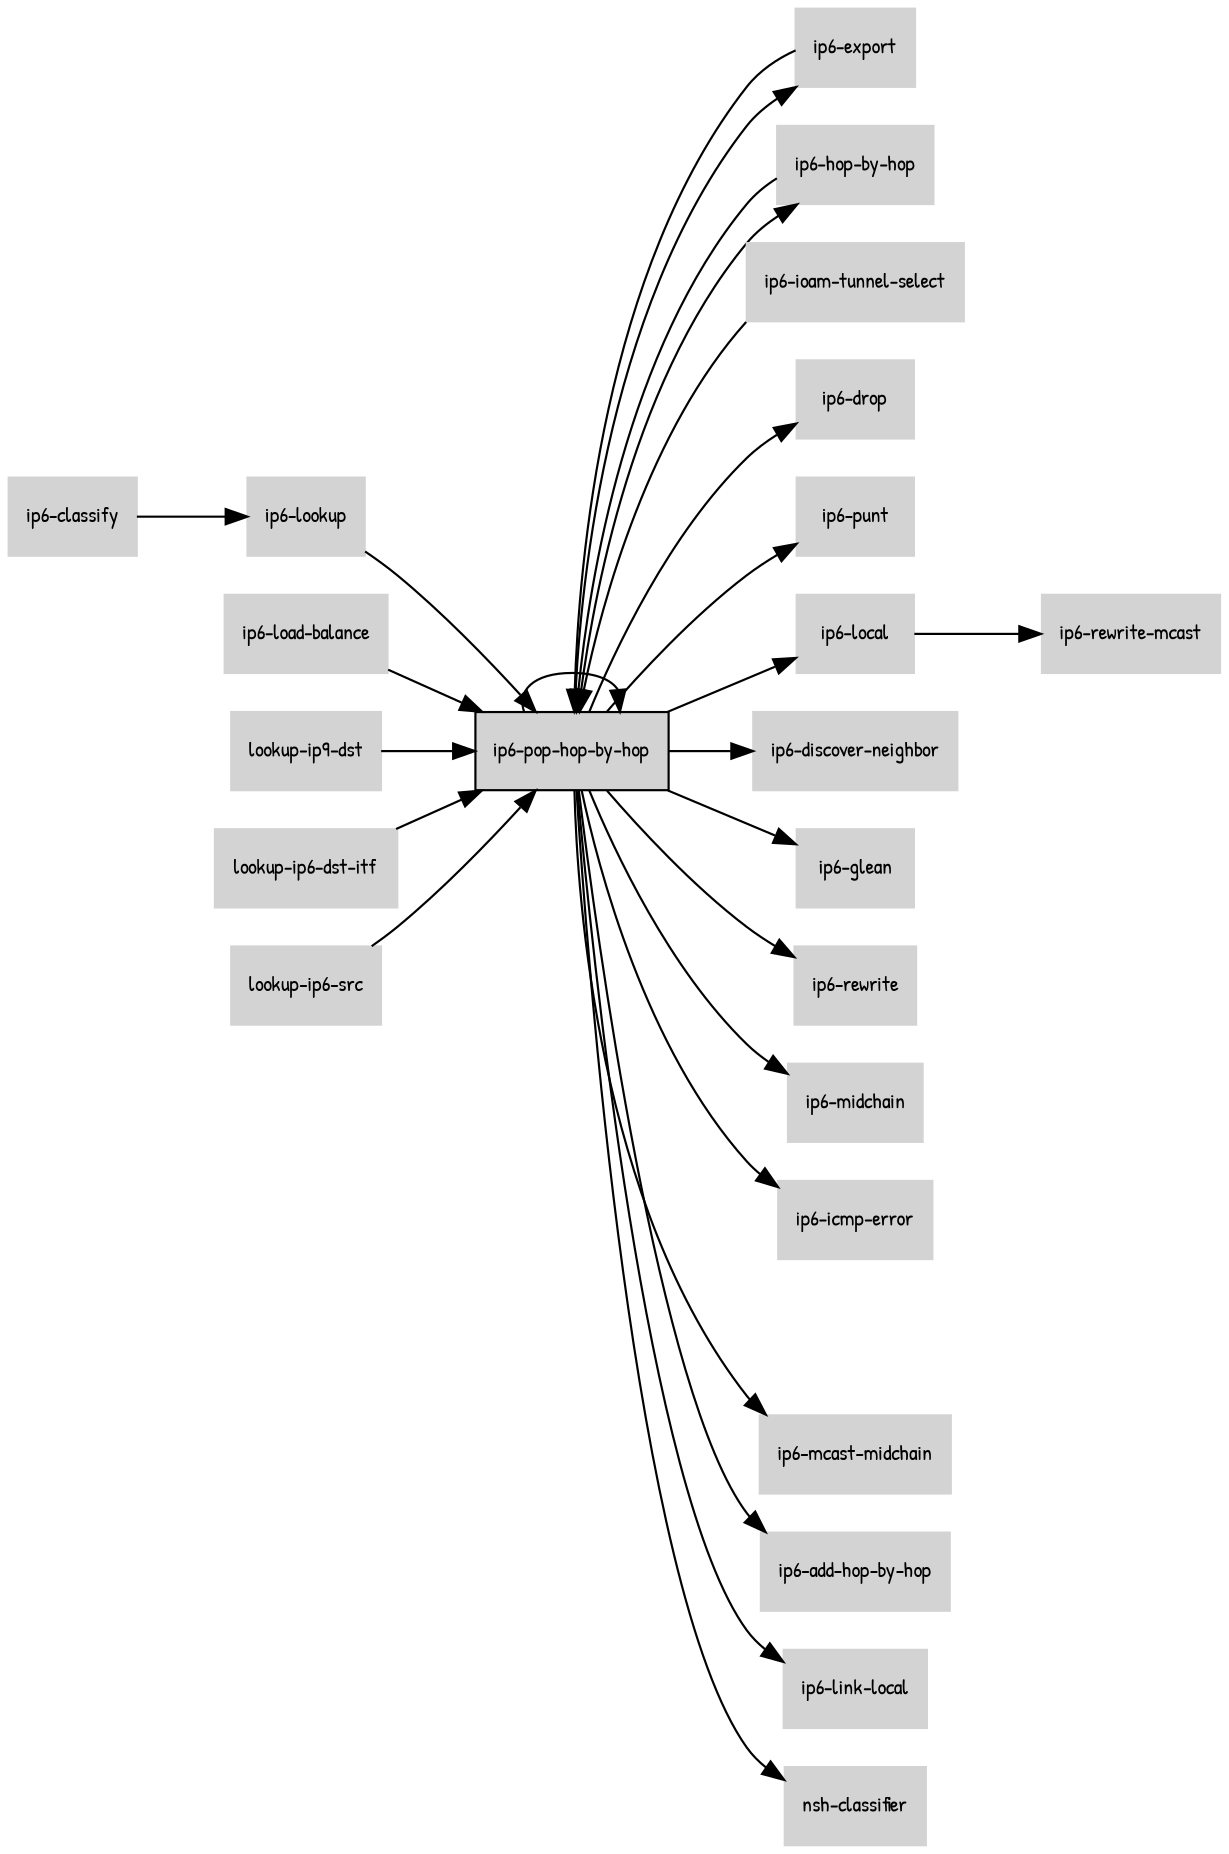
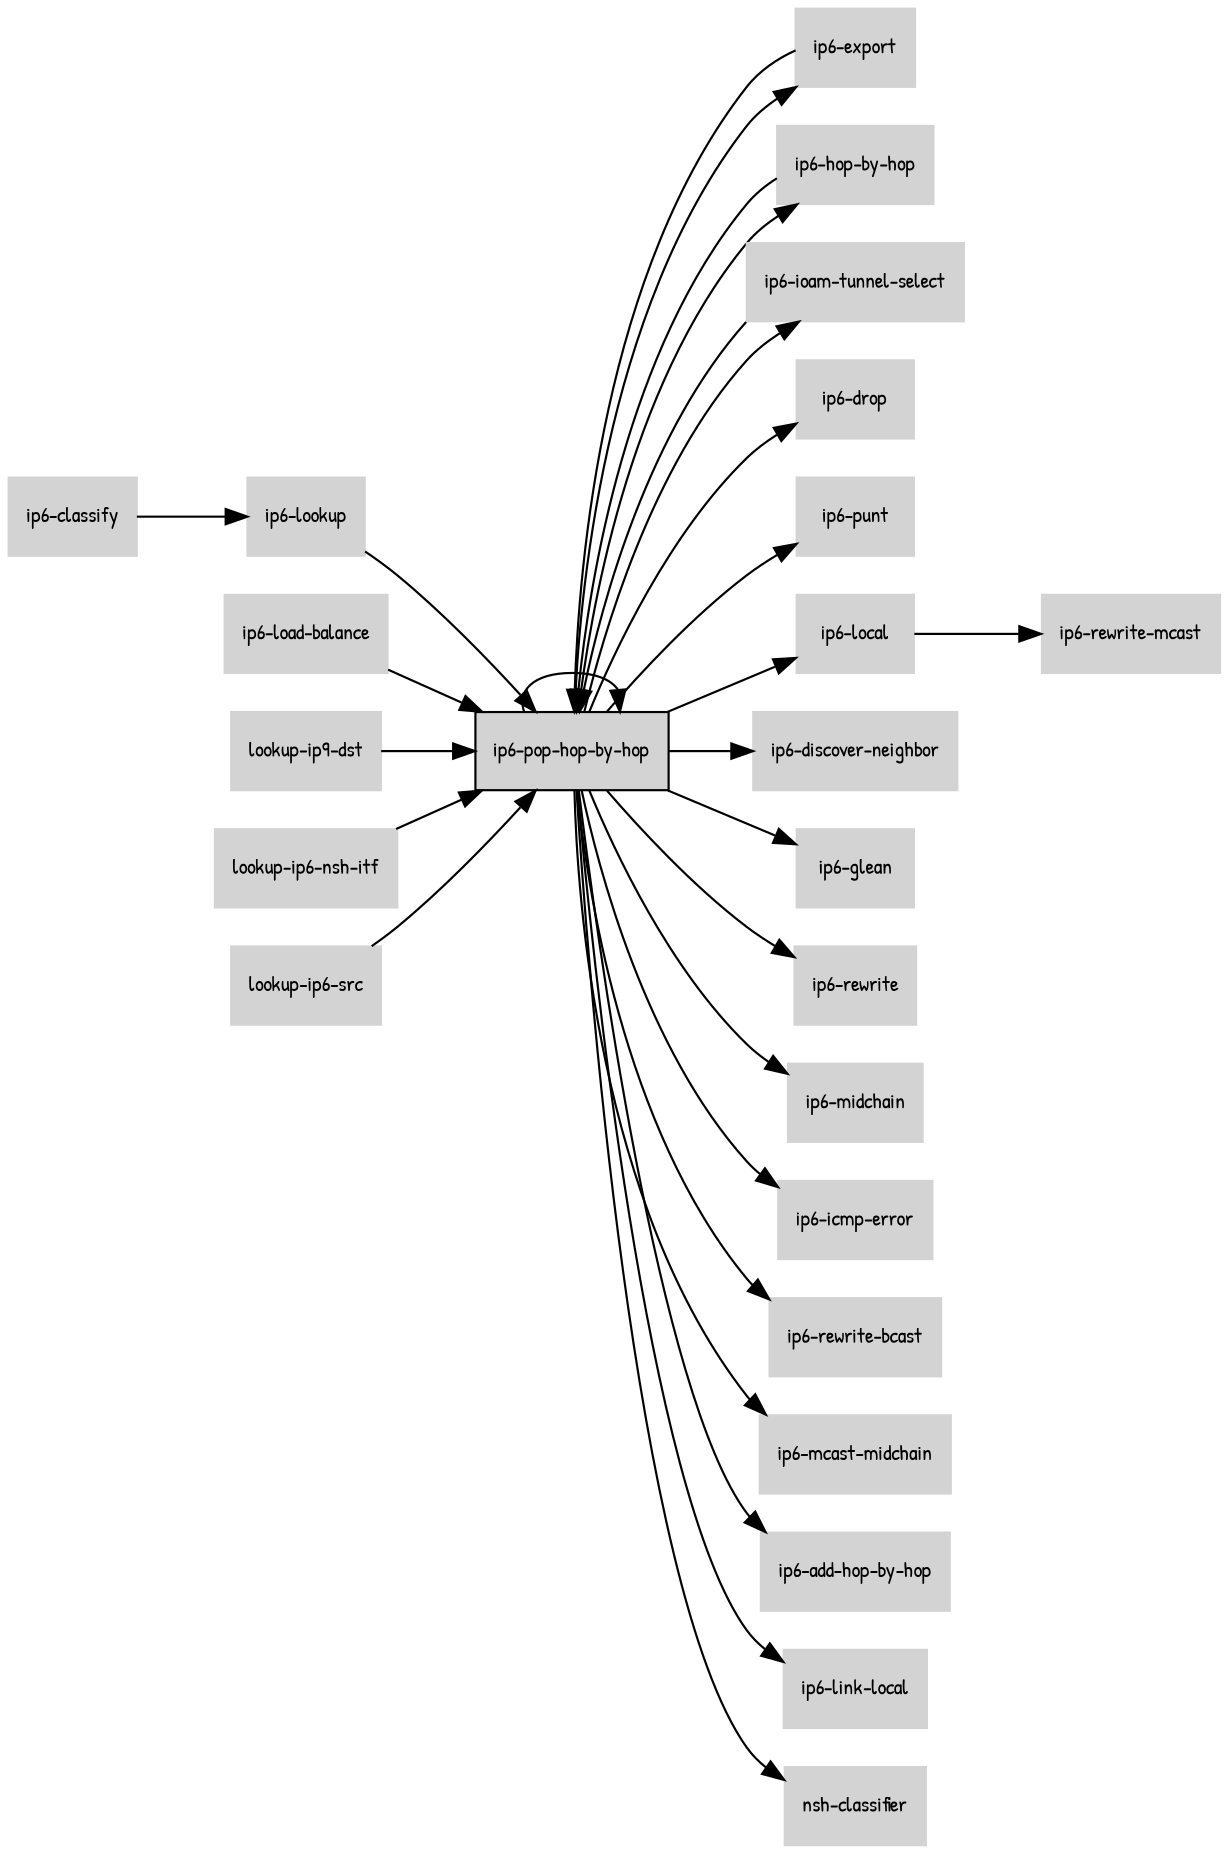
none -> (654, 507)
(306, 868) -> (306, 868)
none -> (855, 1337)
